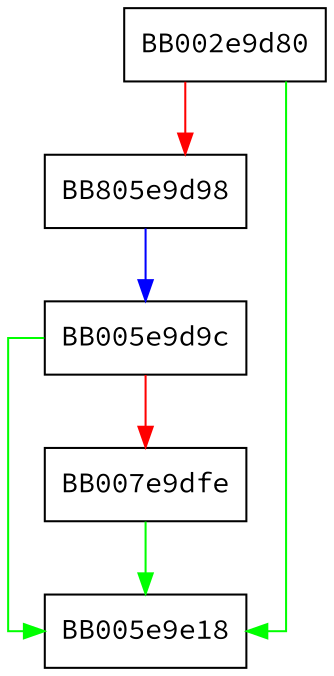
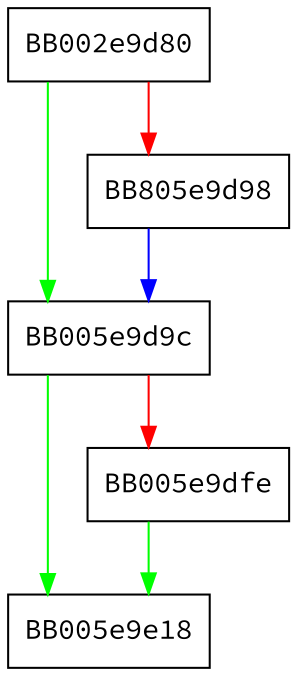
(286, 366) -> (48, 181)
(146, 485) -> (188, 485)
